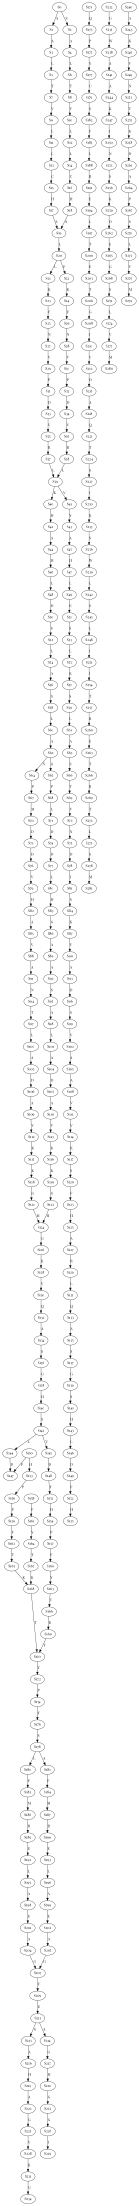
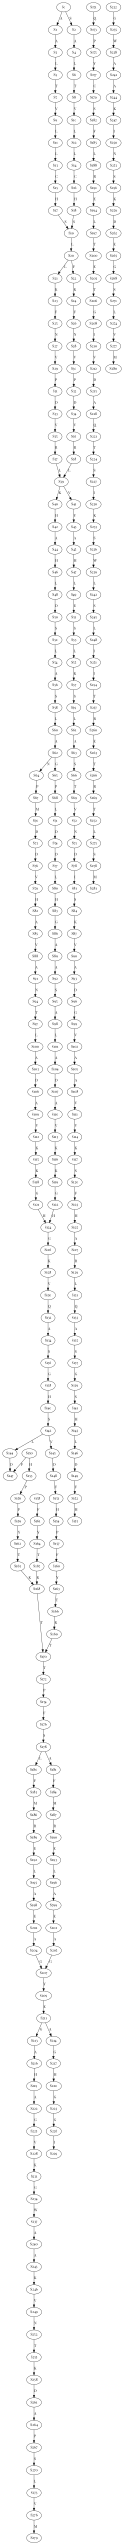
none -> (34, 2222)
